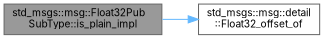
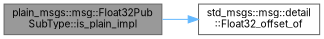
(83, 19) -> (83, 19)
